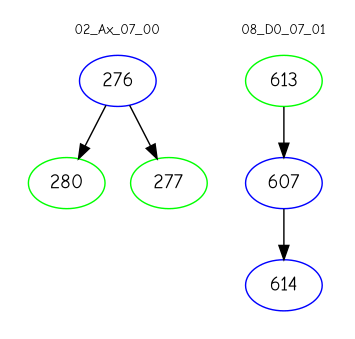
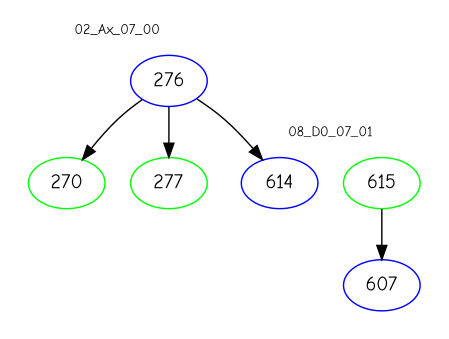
(284, 81) -> (382, 183)
(67, 183) -> (67, 183)
(284, 227) -> (239, 133)
